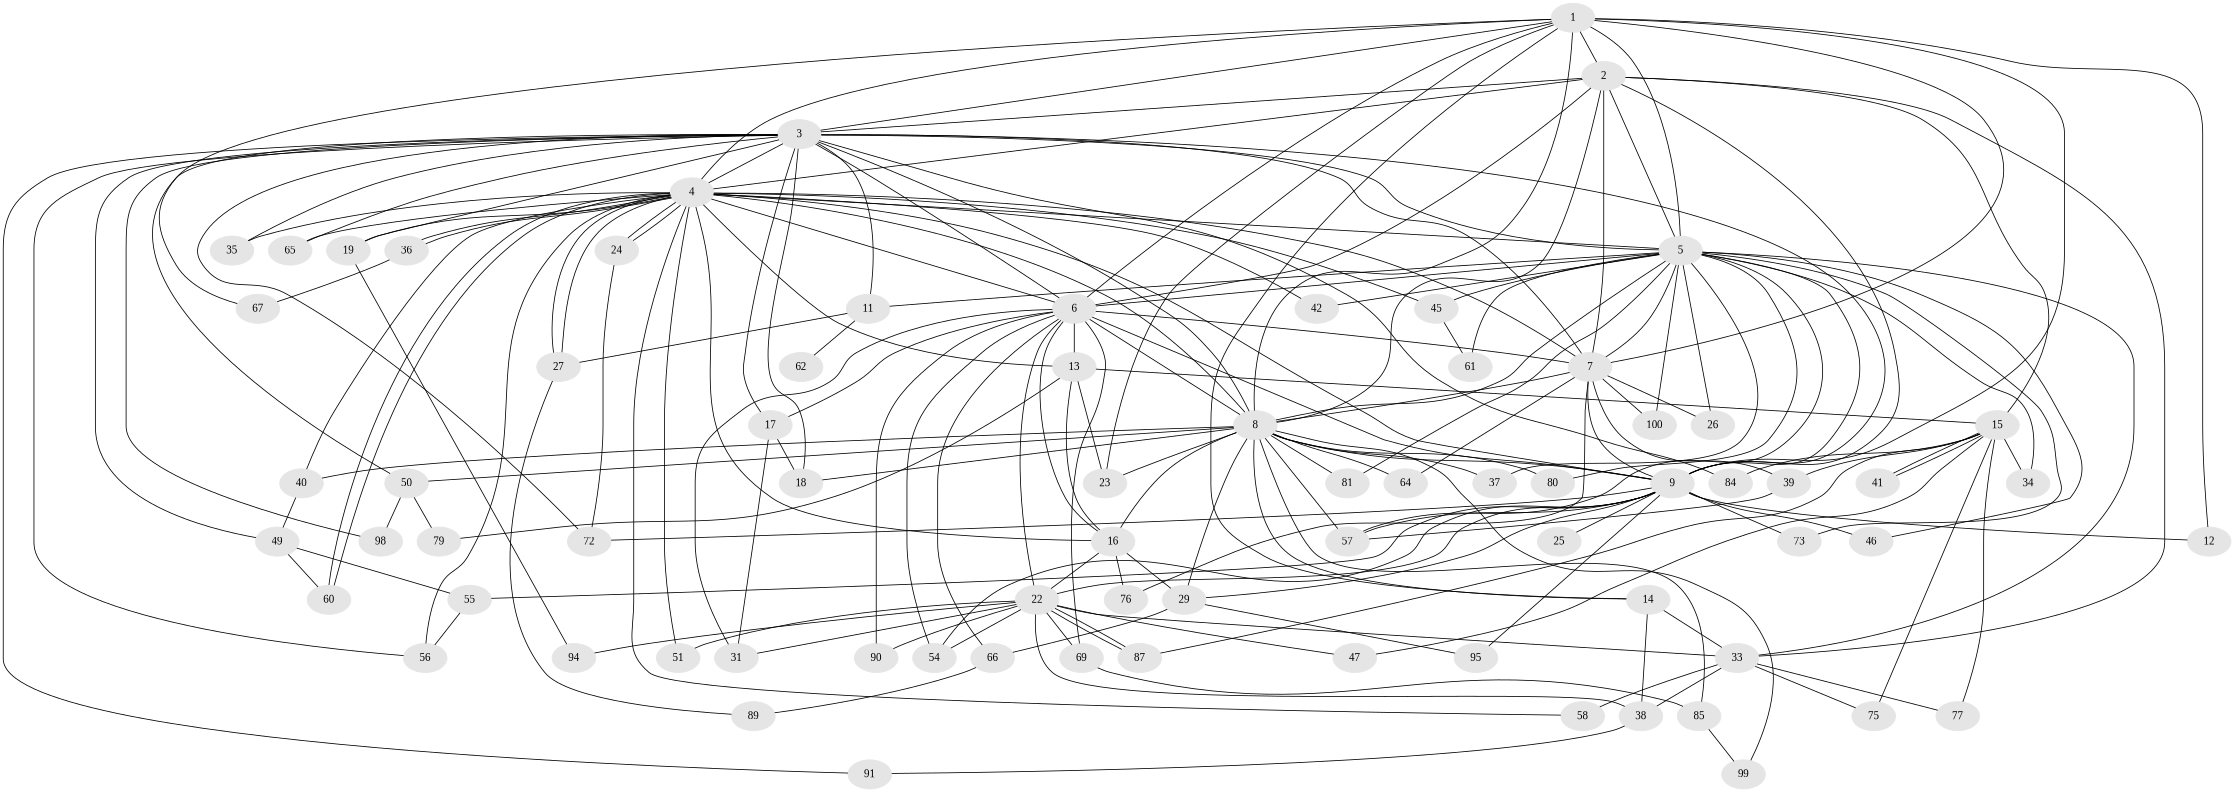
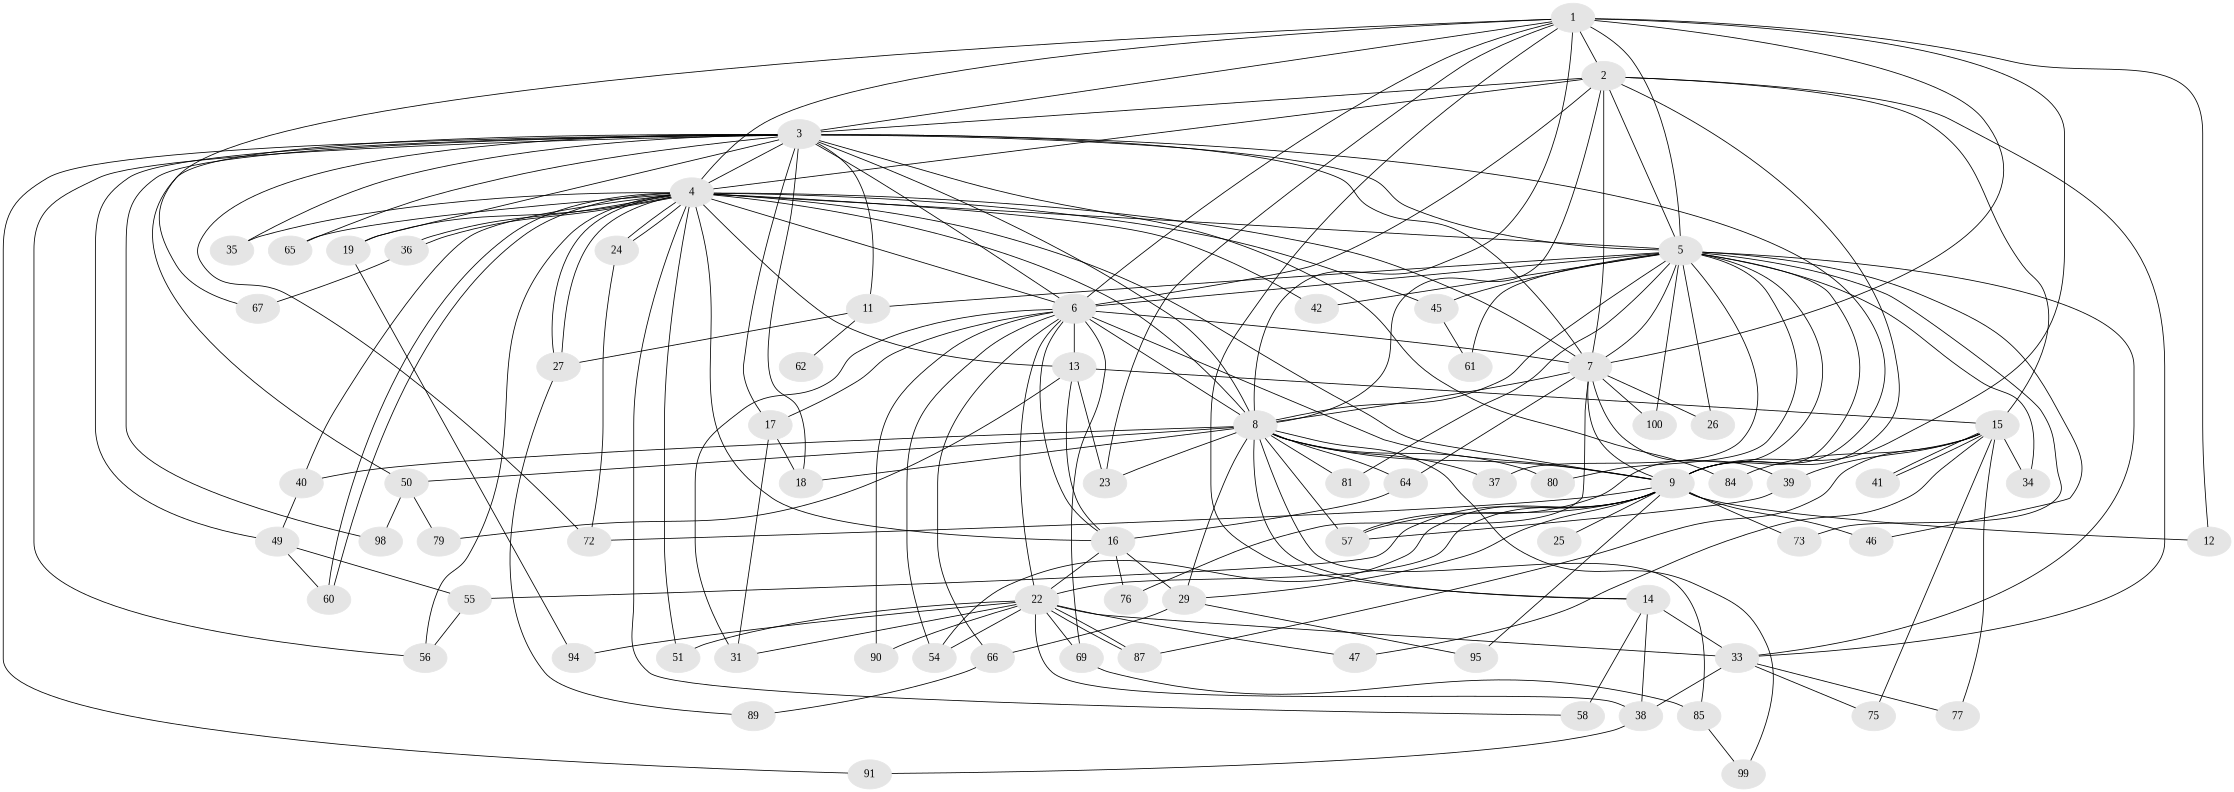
(1169, 469) -> (1244, 523)
(1658, 684) -> (1615, 658)
